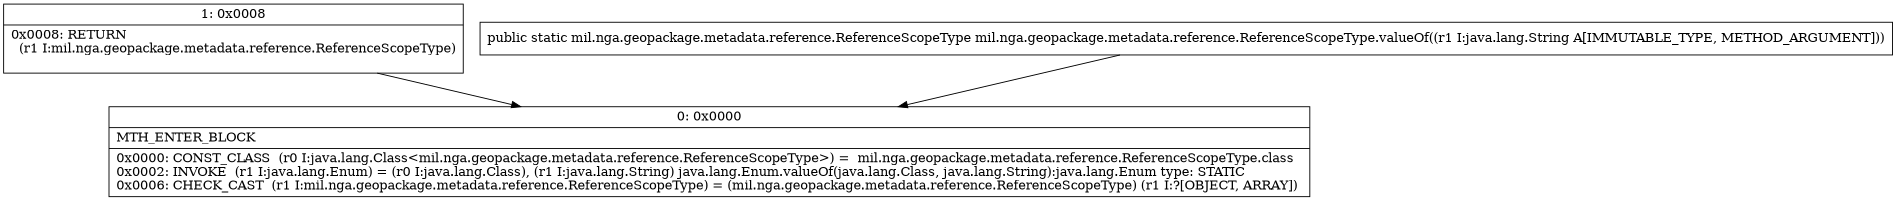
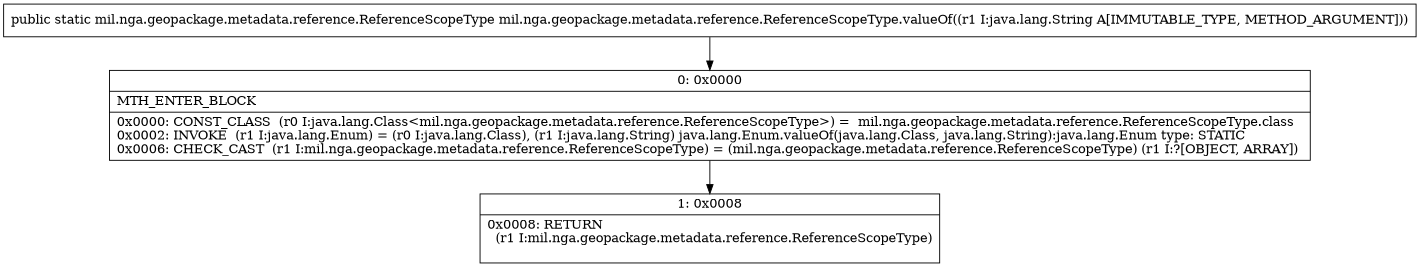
(444, 89) -> (710, 172)
